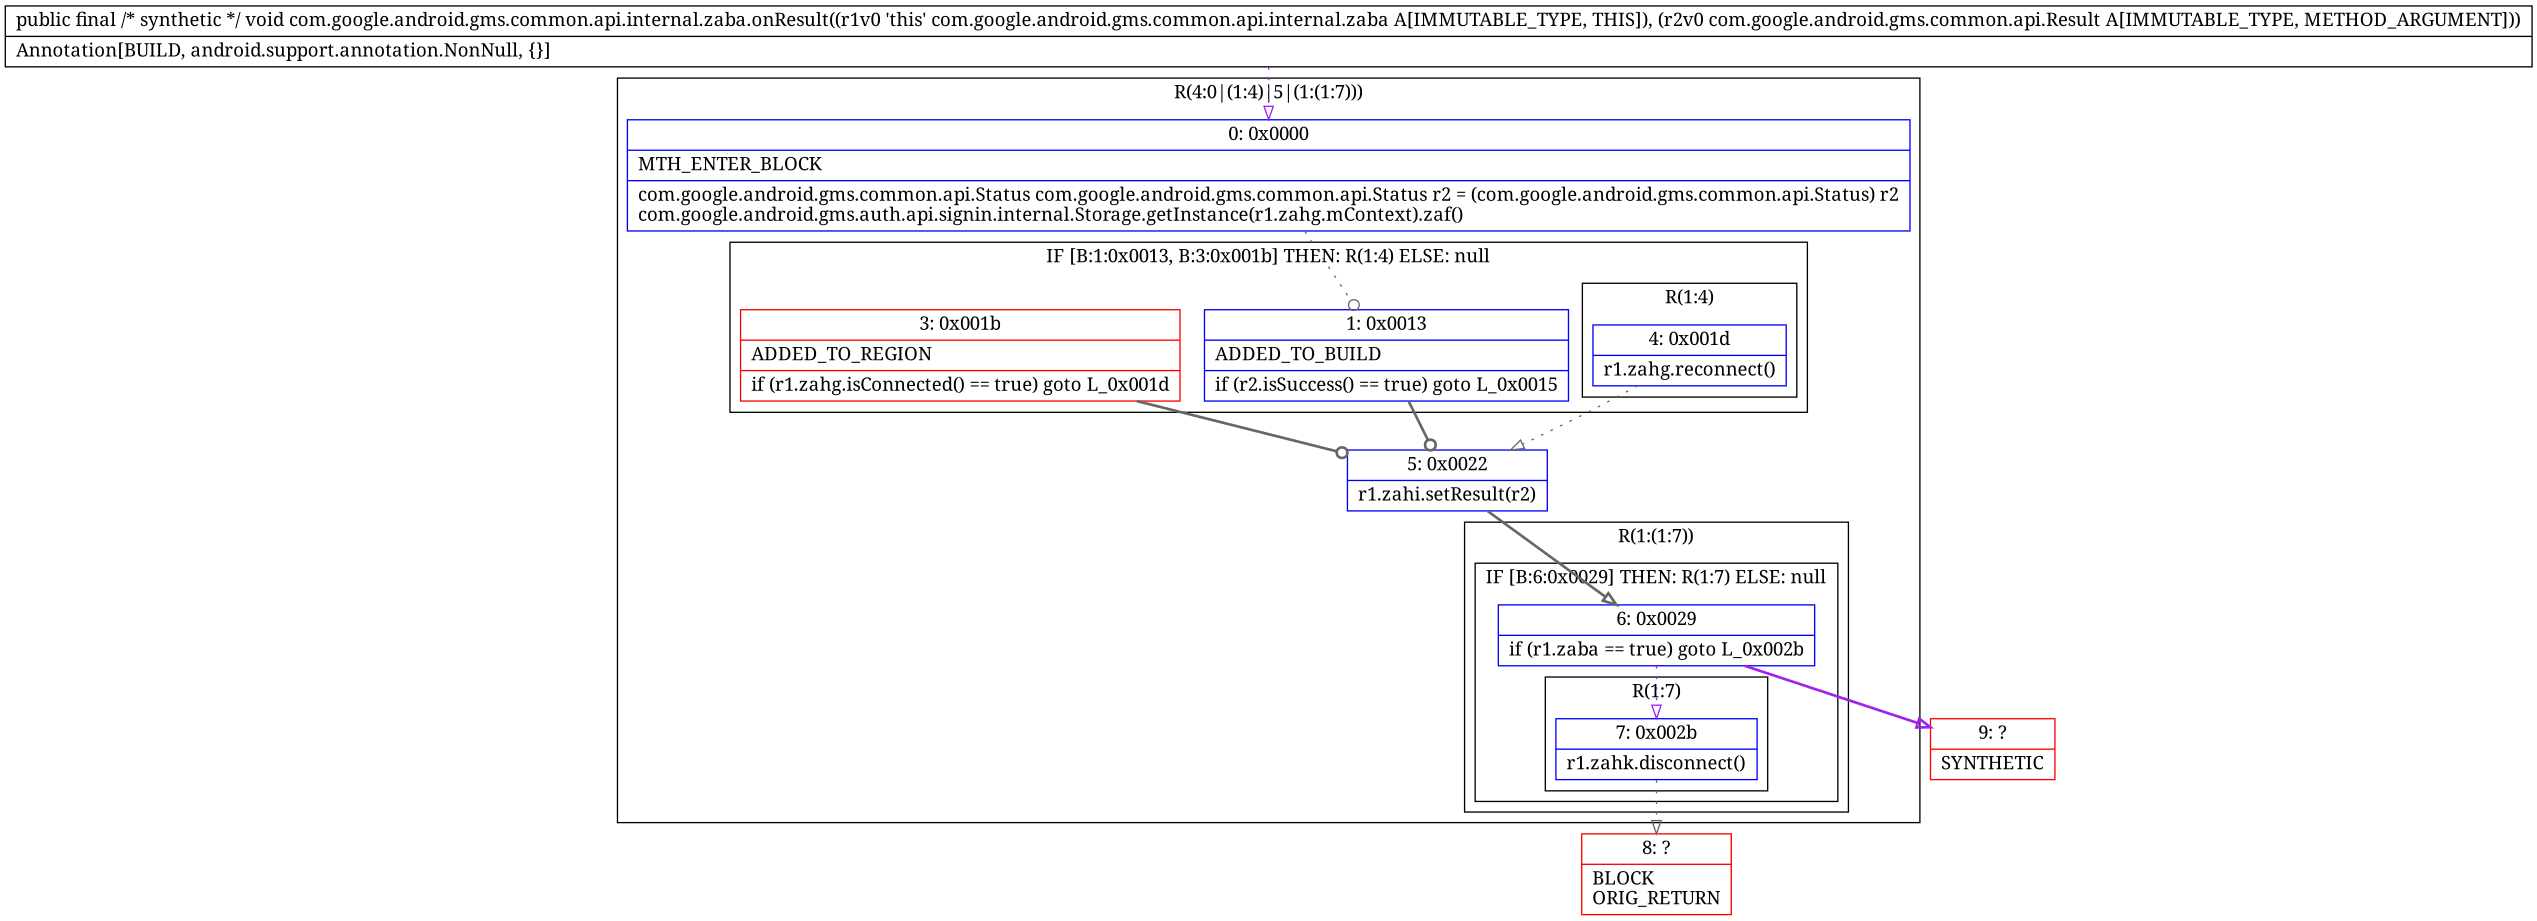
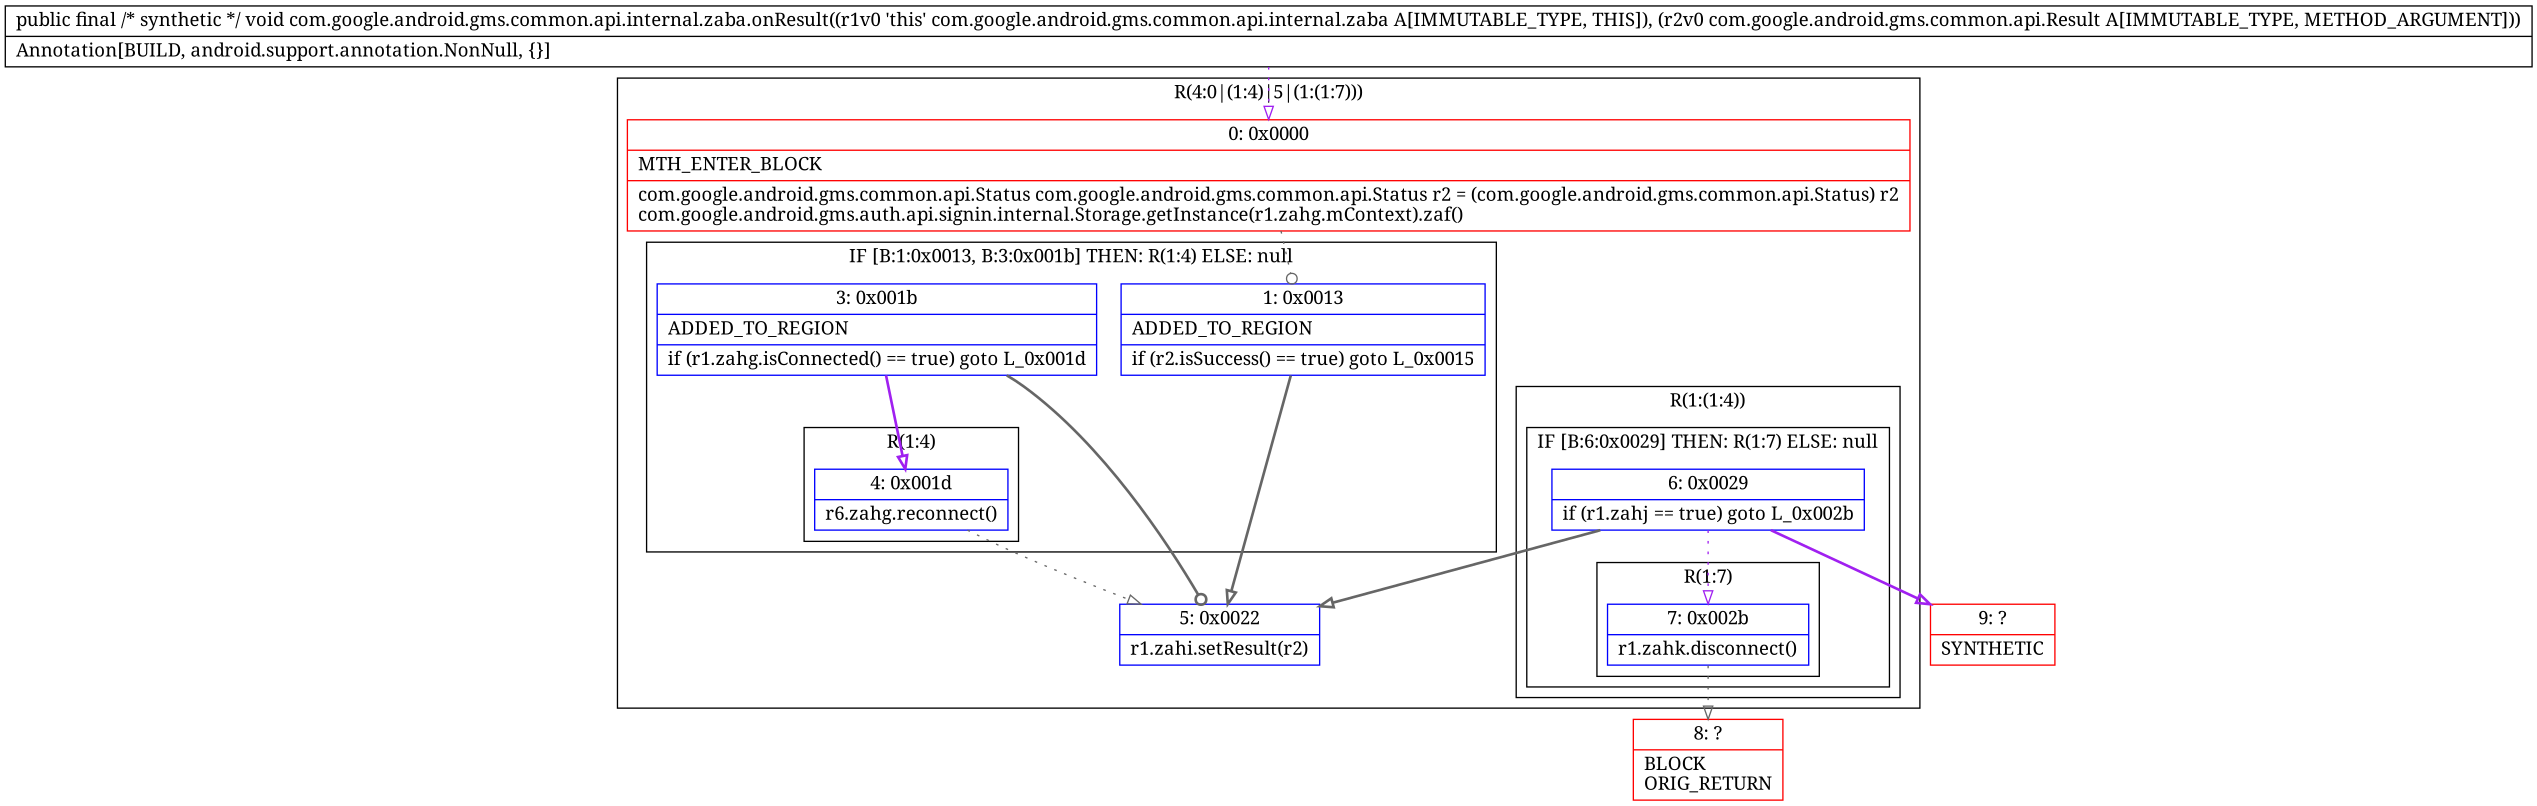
(1269, 175) -> (1269, 175)
(960, 355) -> (877, 330)
(1299, 355) -> (1222, 329)
(1690, 370) -> (911, 514)
none -> (894, 416)
(1418, 421) -> (1261, 483)
(1656, 537) -> (1708, 402)
(1547, 554) -> (1467, 566)
(1656, 650) -> (1708, 514)
